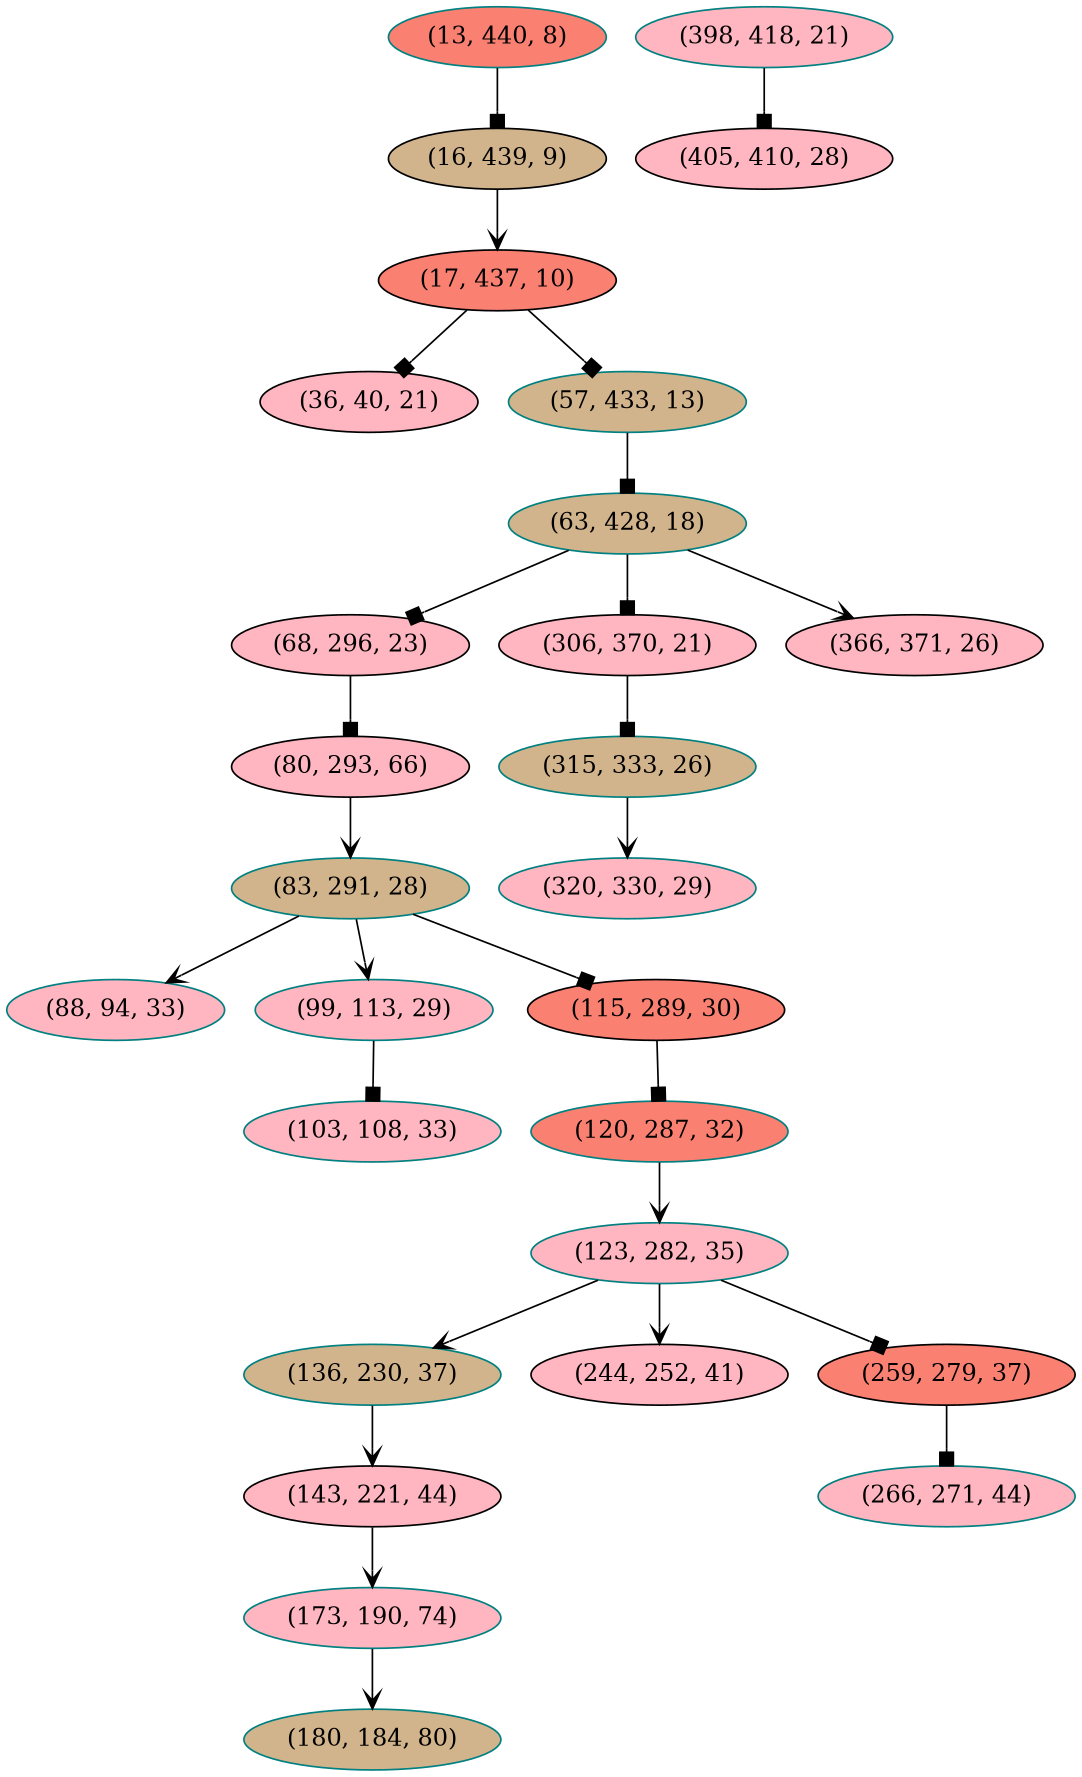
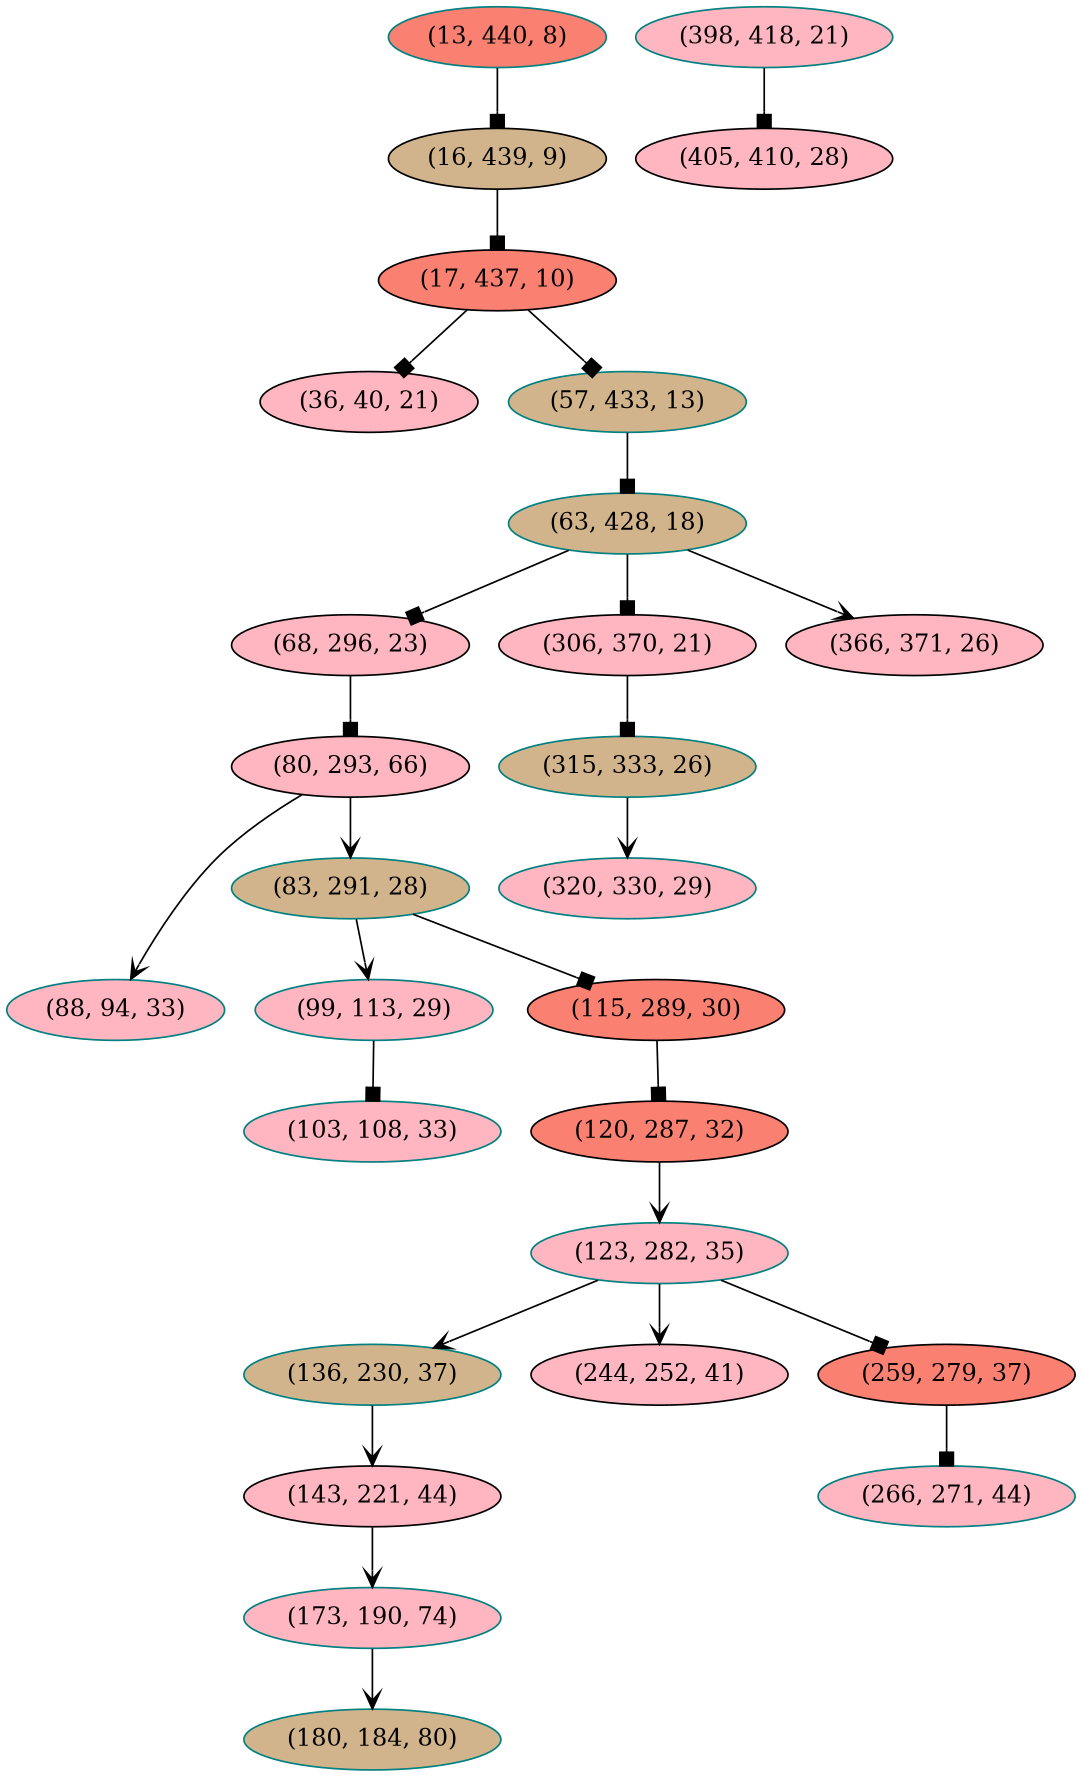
(497, 211) -> (497, 211)
(240, 946) -> (208, 867)
(660, 1132) -> (660, 1132)
